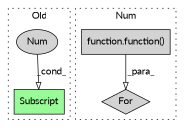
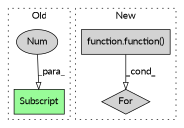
(126, 16) -> (126, 16)
(52, 72) -> (52, 72)
(141, 72) -> (141, 72)
